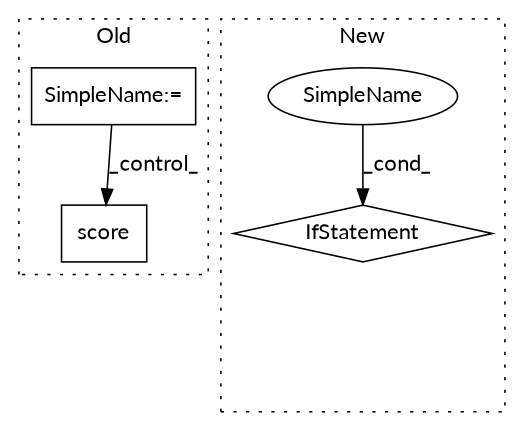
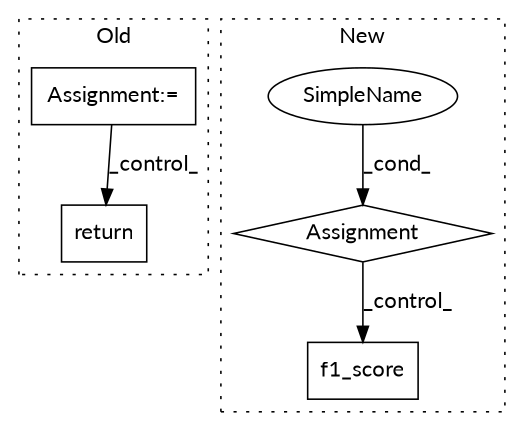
(114, 96) -> (114, 96)
(104, 234) -> (104, 234)
(363, 234) -> (363, 234)
none -> (363, 371)
